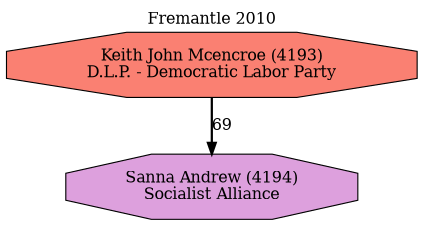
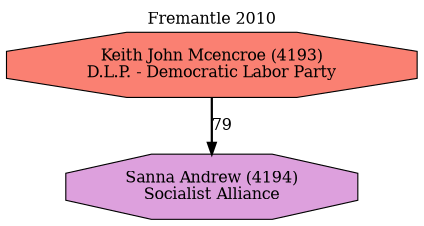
(222, 126) -> (222, 126)
